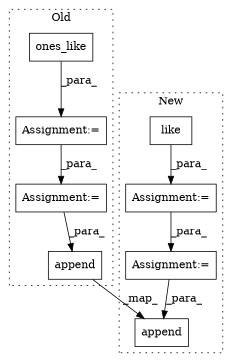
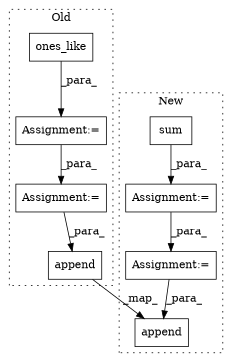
(171, 131) -> (171, 131)
